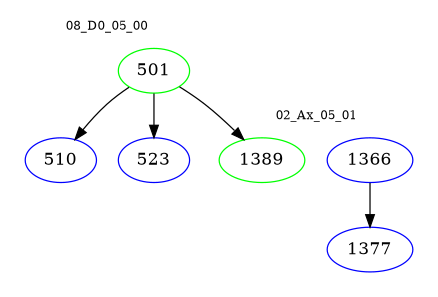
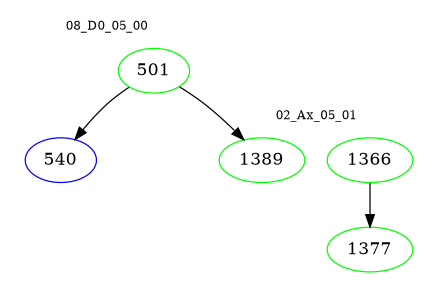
(61, 160) -> (61, 160)
(154, 160) -> none
(370, 160) -> (370, 160)
(370, 250) -> (370, 250)
